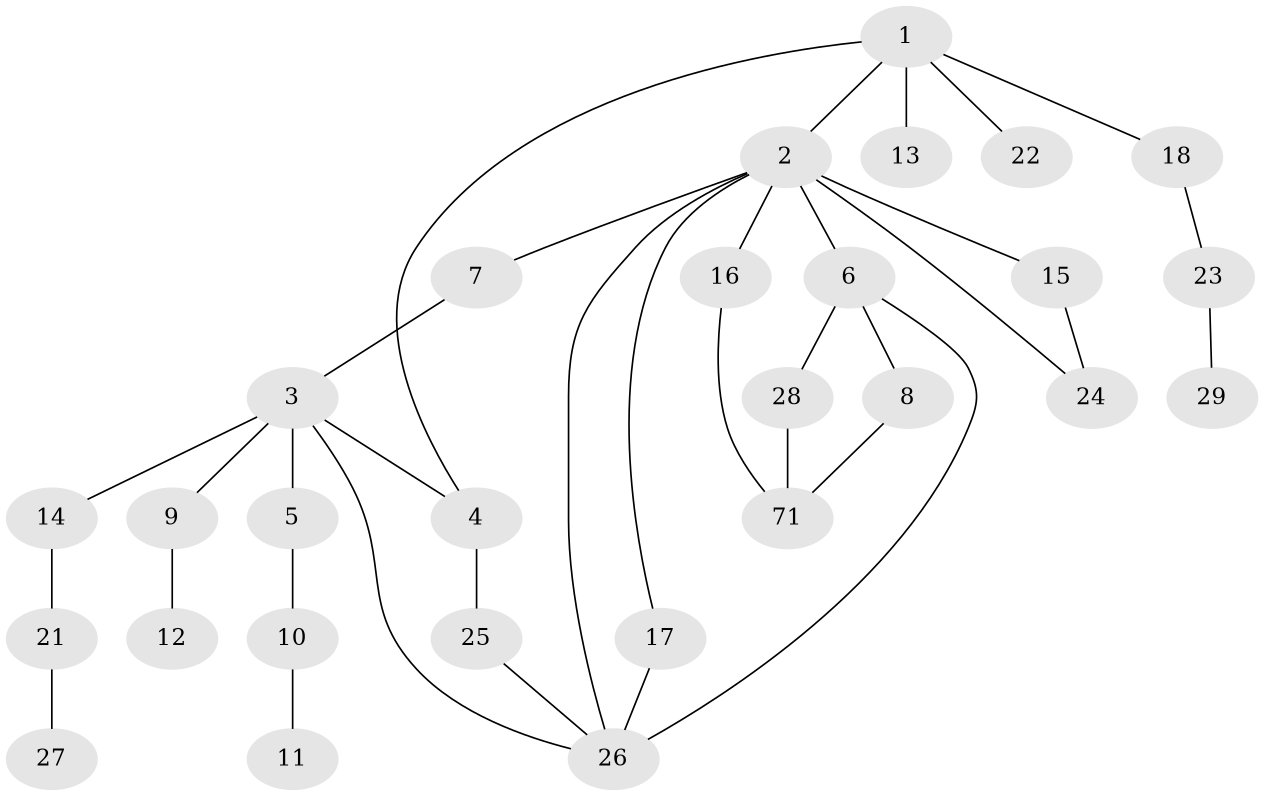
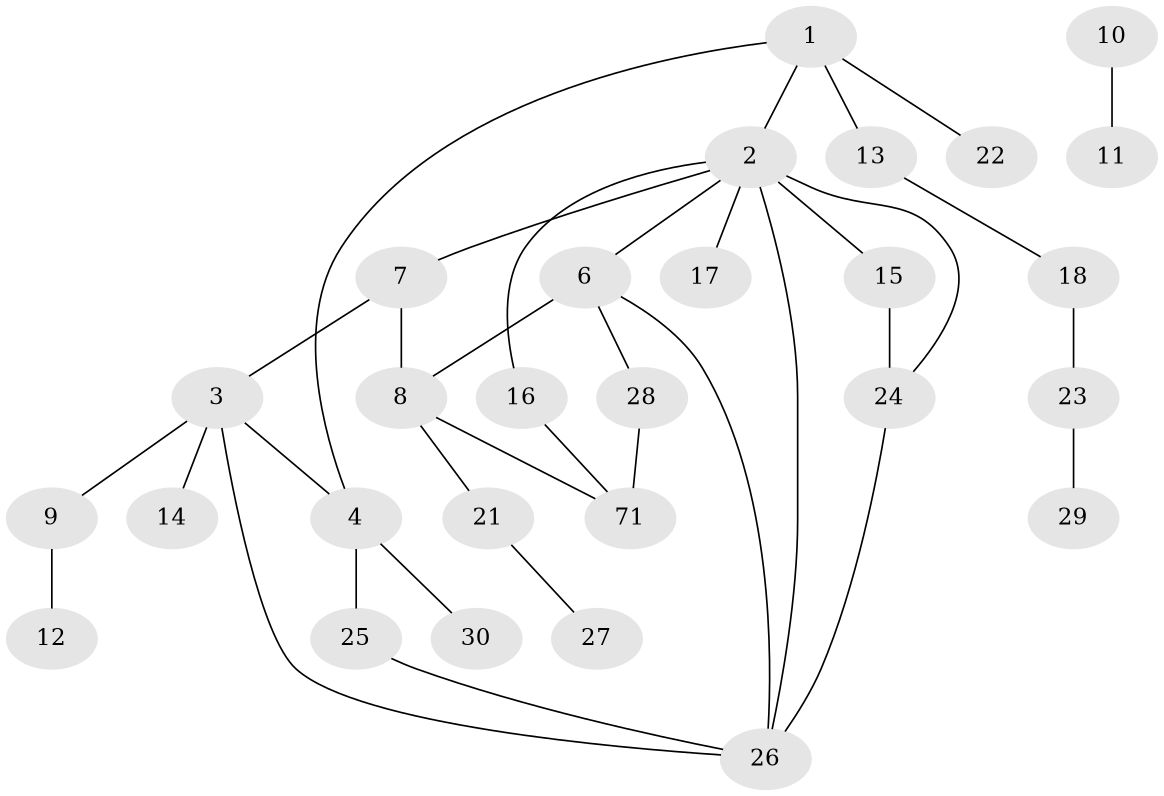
(1042, 97) -> (972, 217)
none -> (401, 338)
(293, 518) -> none
(52, 579) -> (445, 458)
none -> (477, 639)
(637, 699) -> (850, 585)
